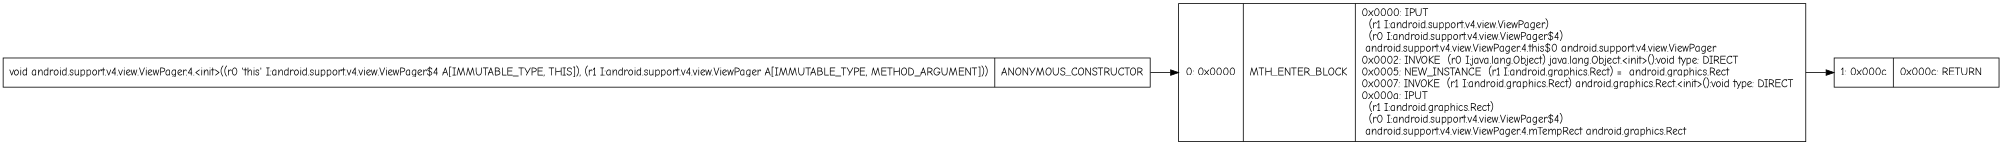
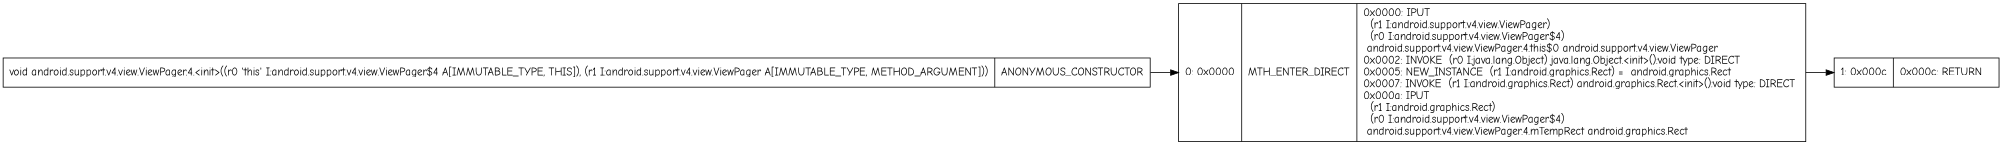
(1299, 72) -> (1299, 72)
